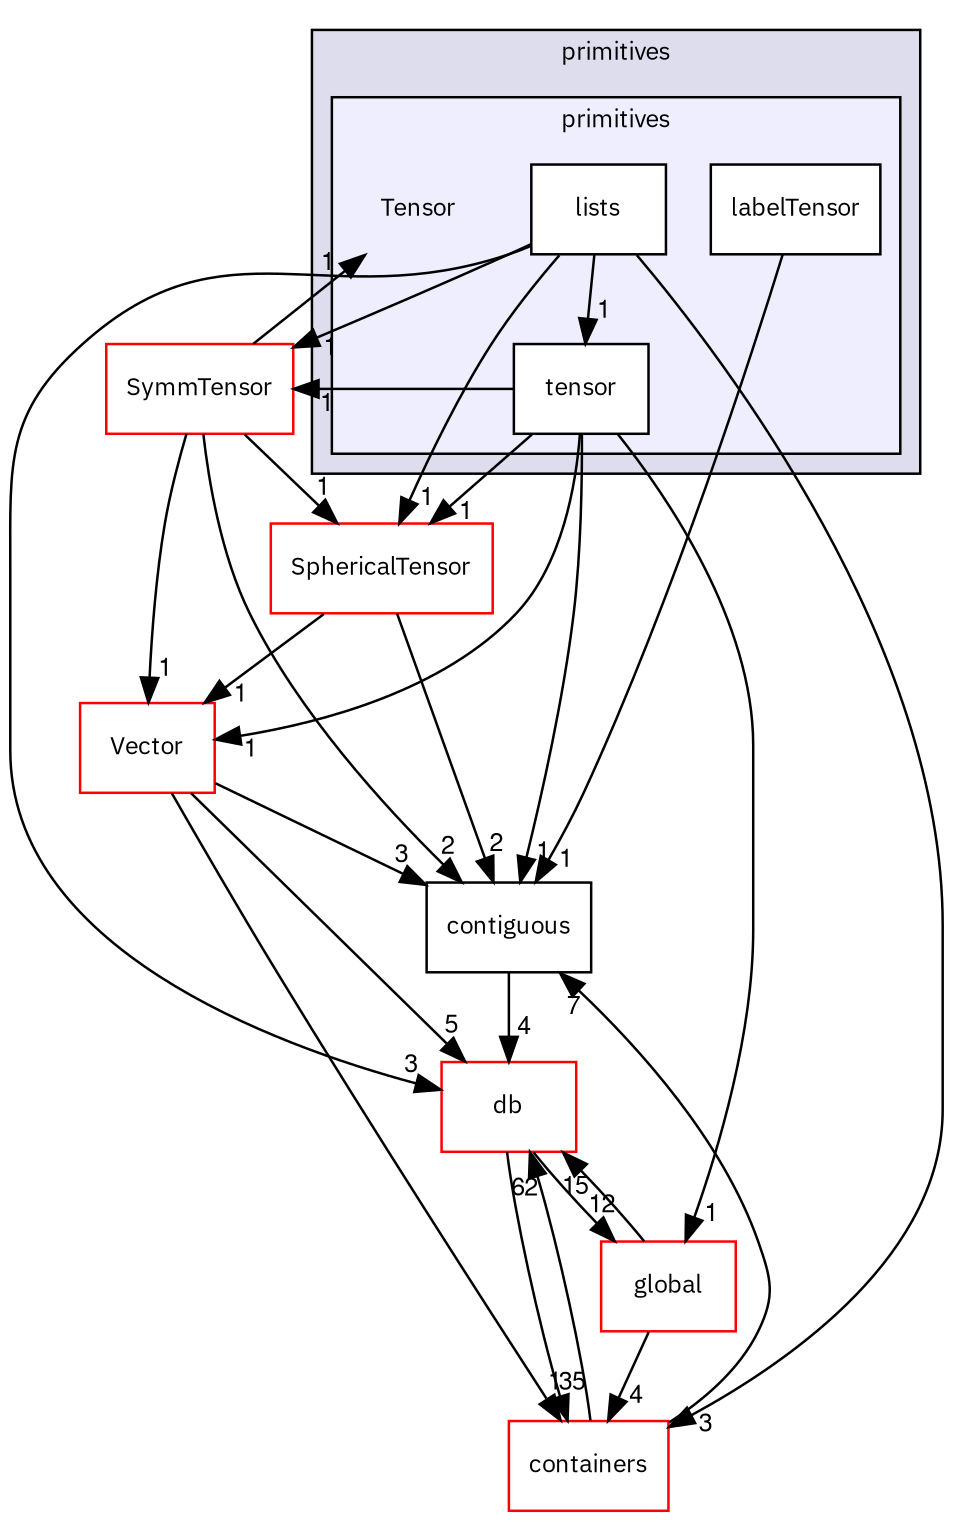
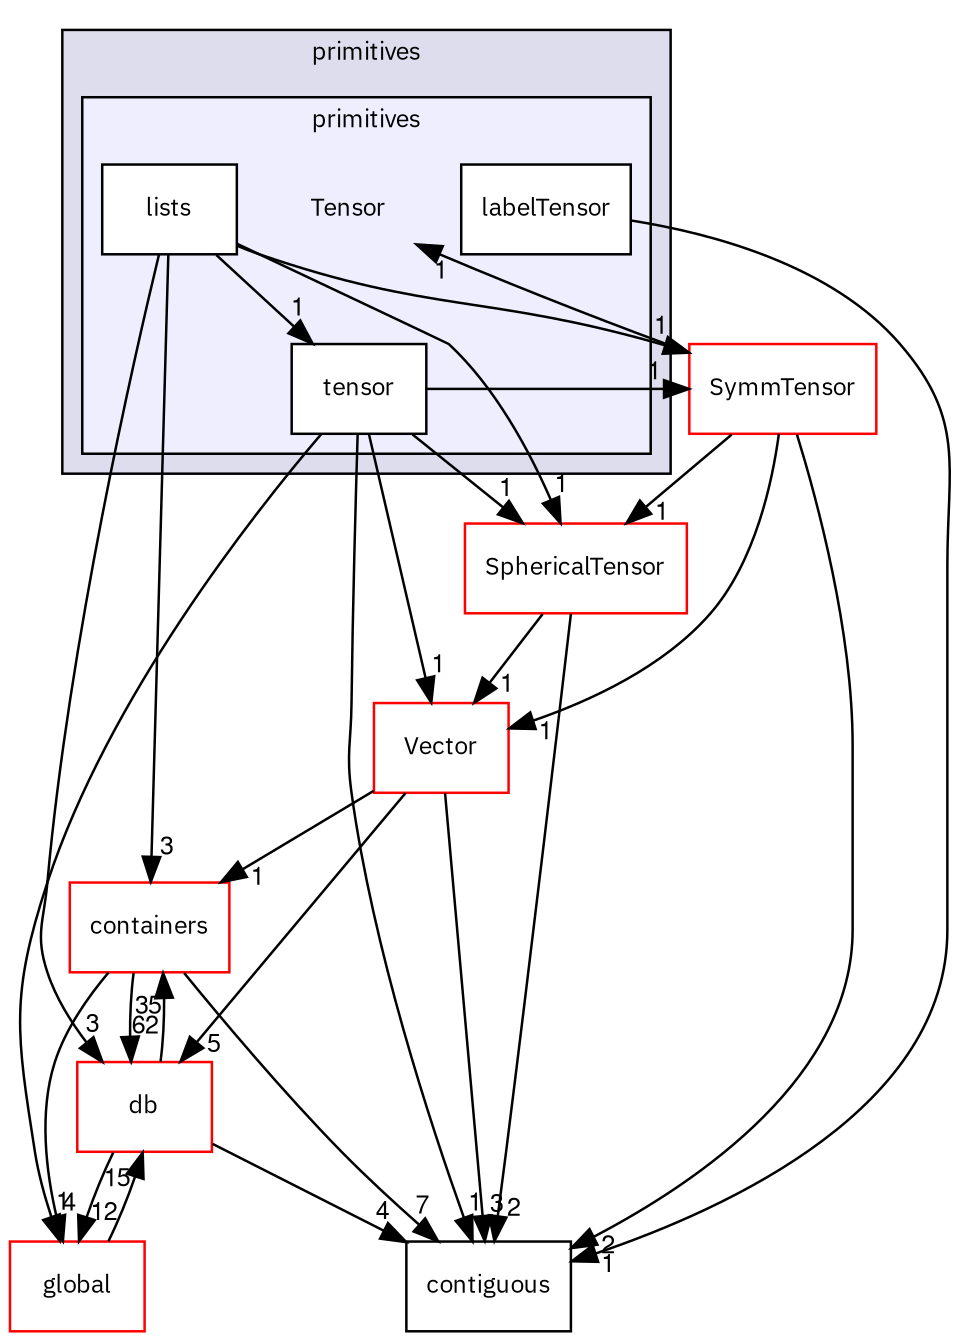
(509, 1005) -> (298, 1187)
(634, 1365) -> (49, 1087)
